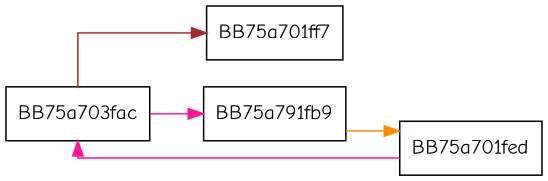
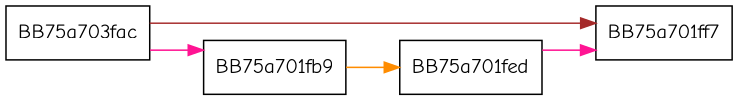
(275, 114) -> (275, 67)
(238, 158) -> (561, 50)
